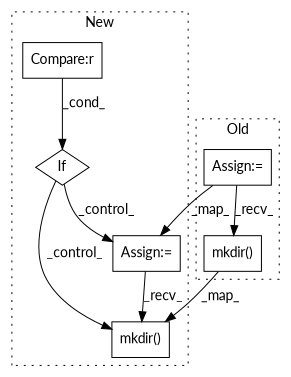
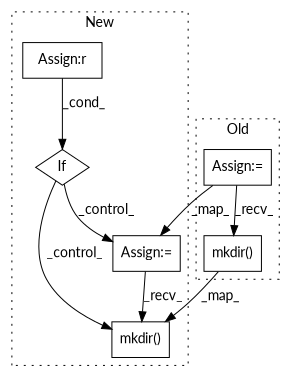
(62, 60) -> (62, 60)
